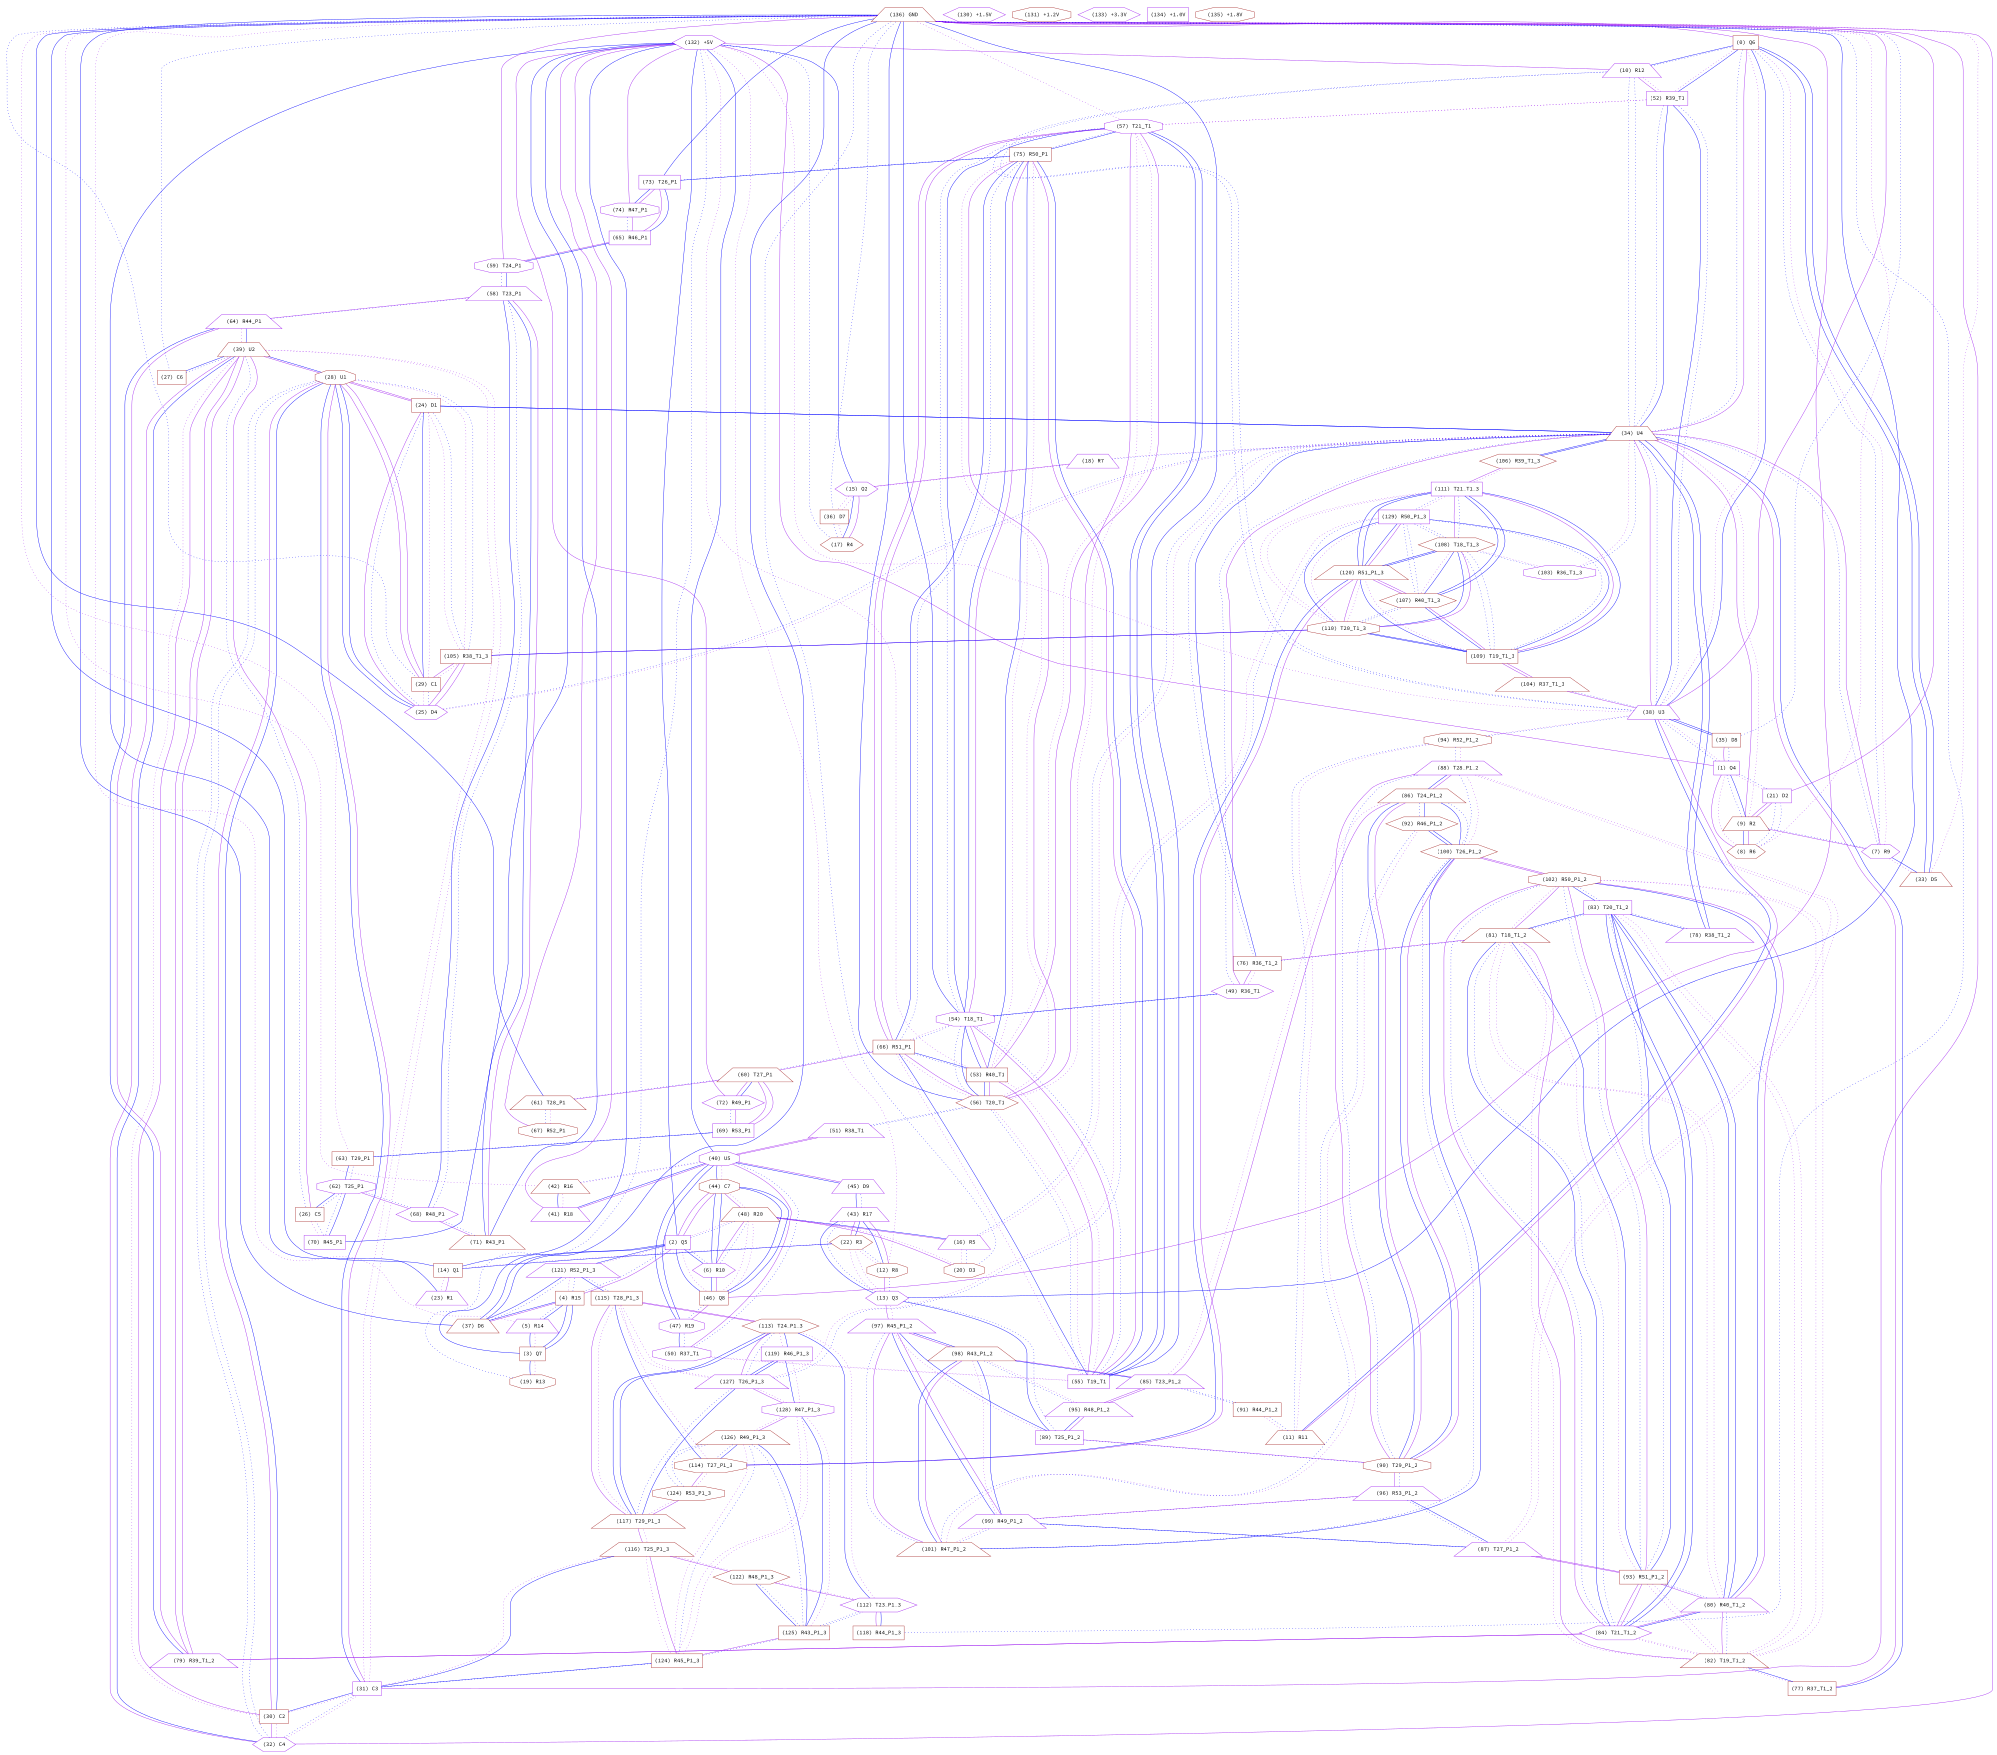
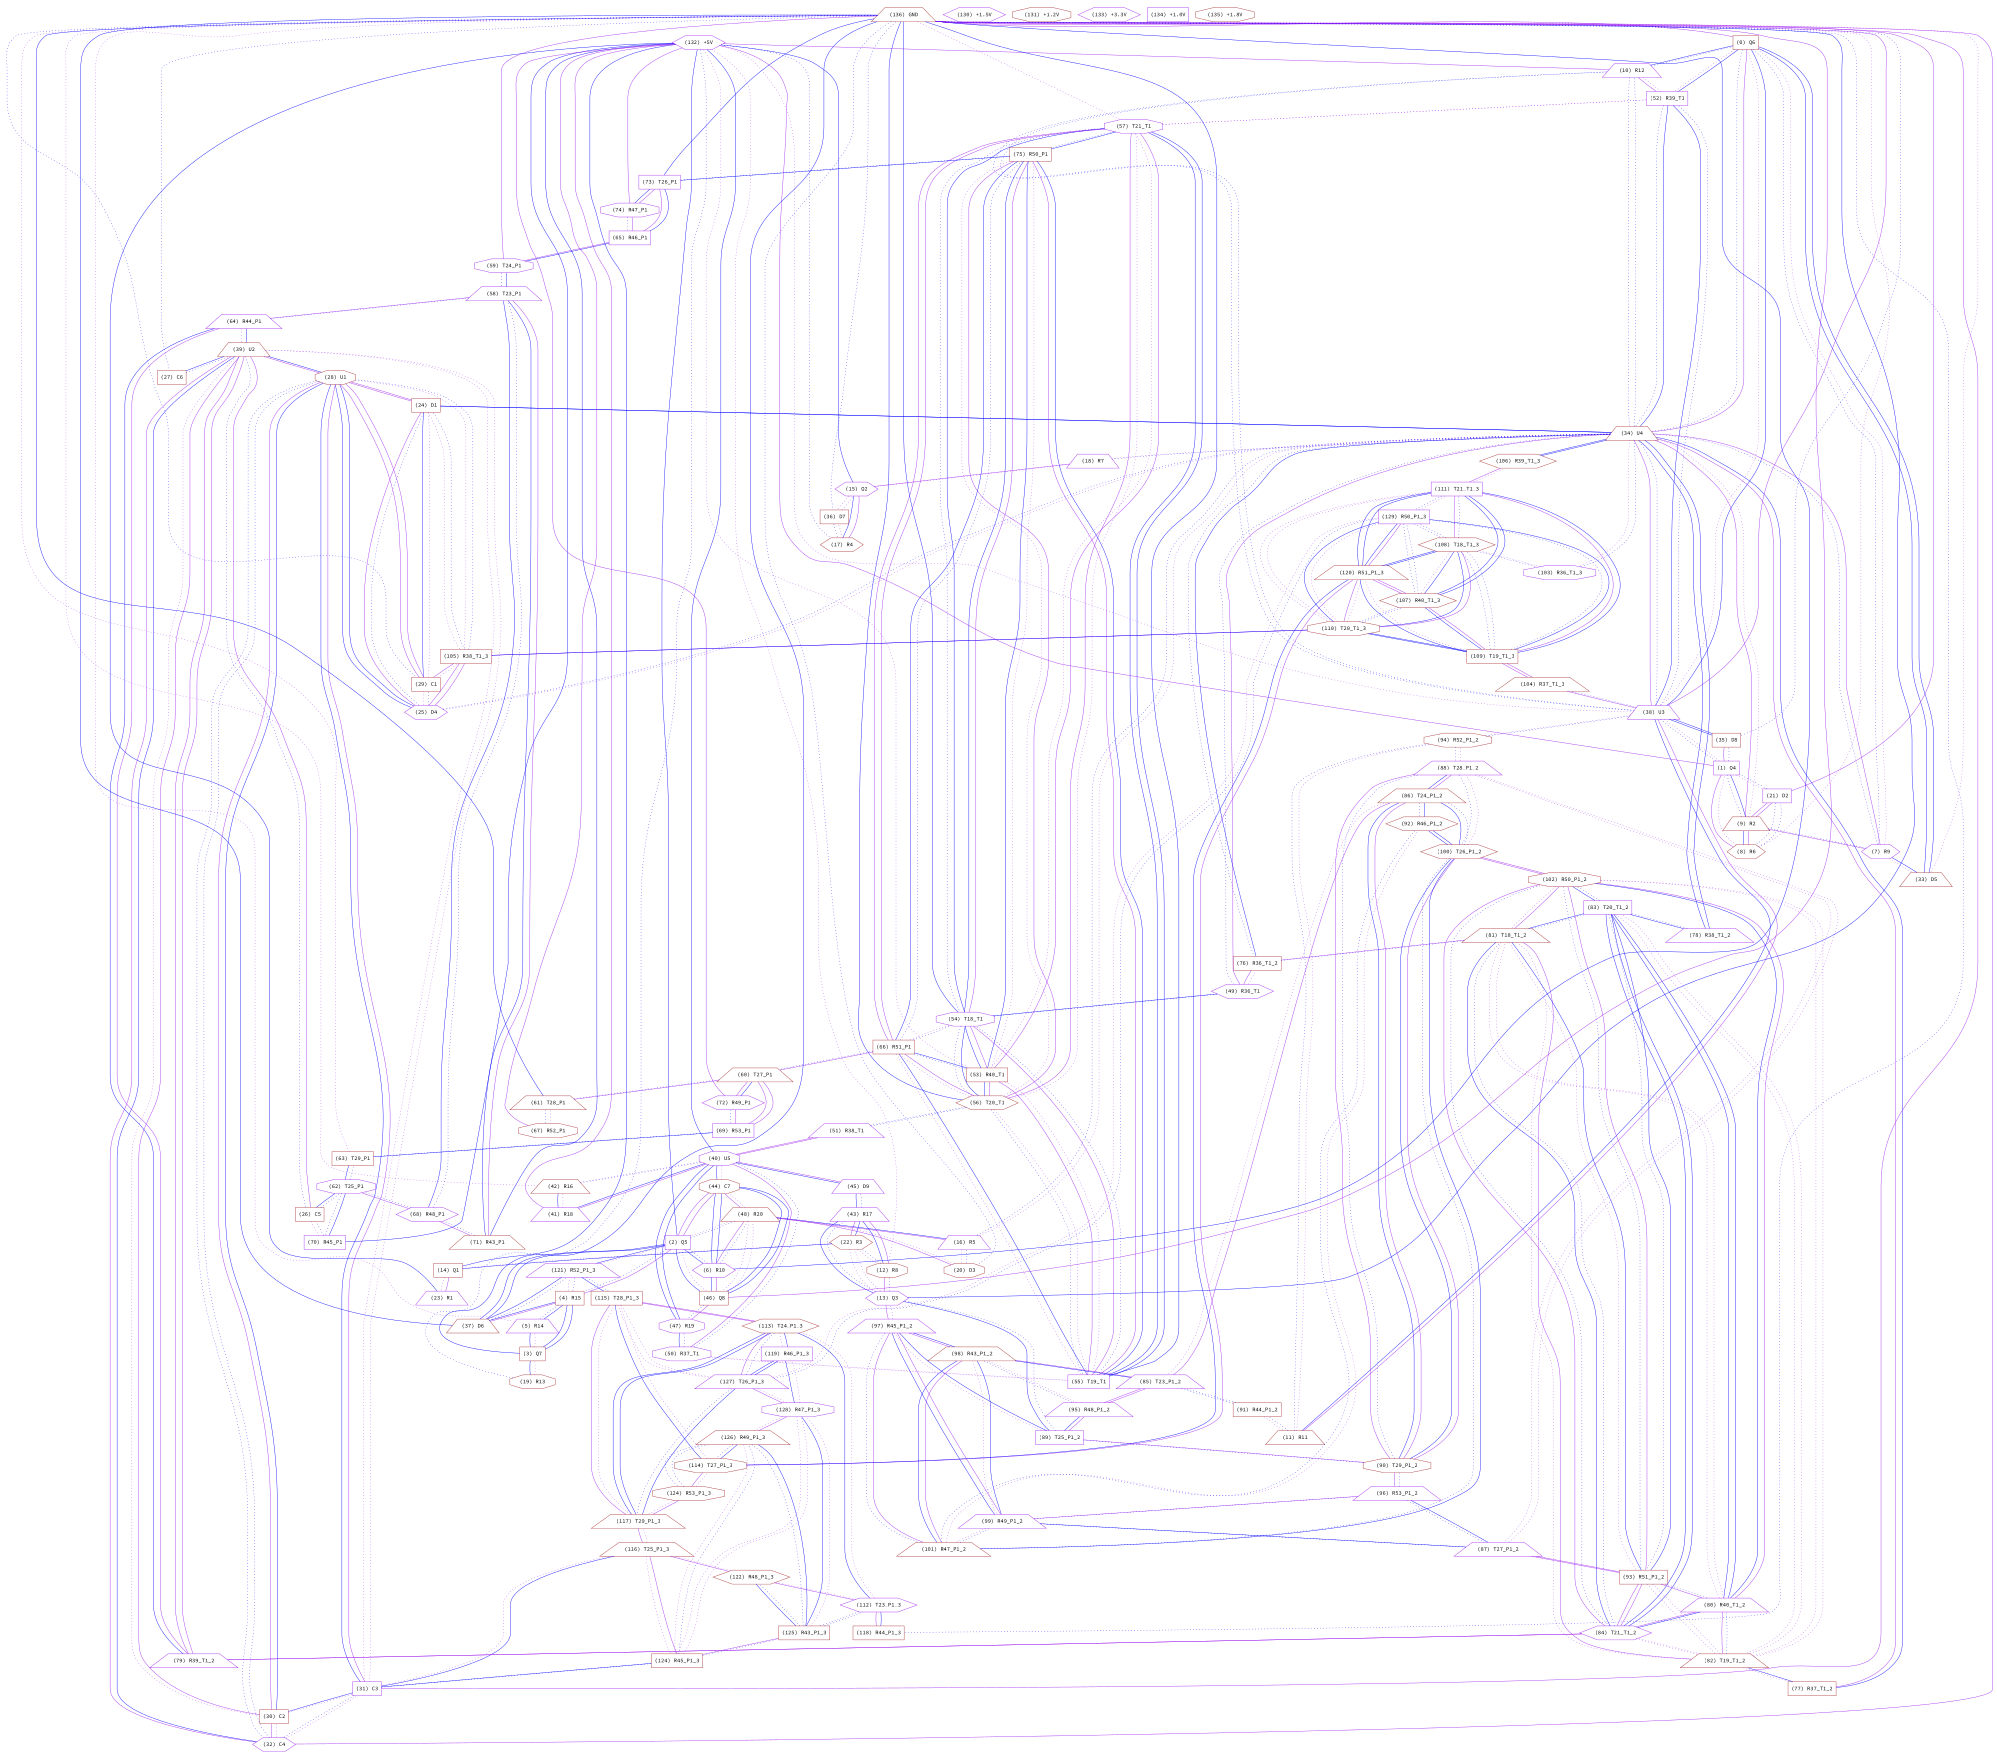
(51, 367) -> (1810, 660)
